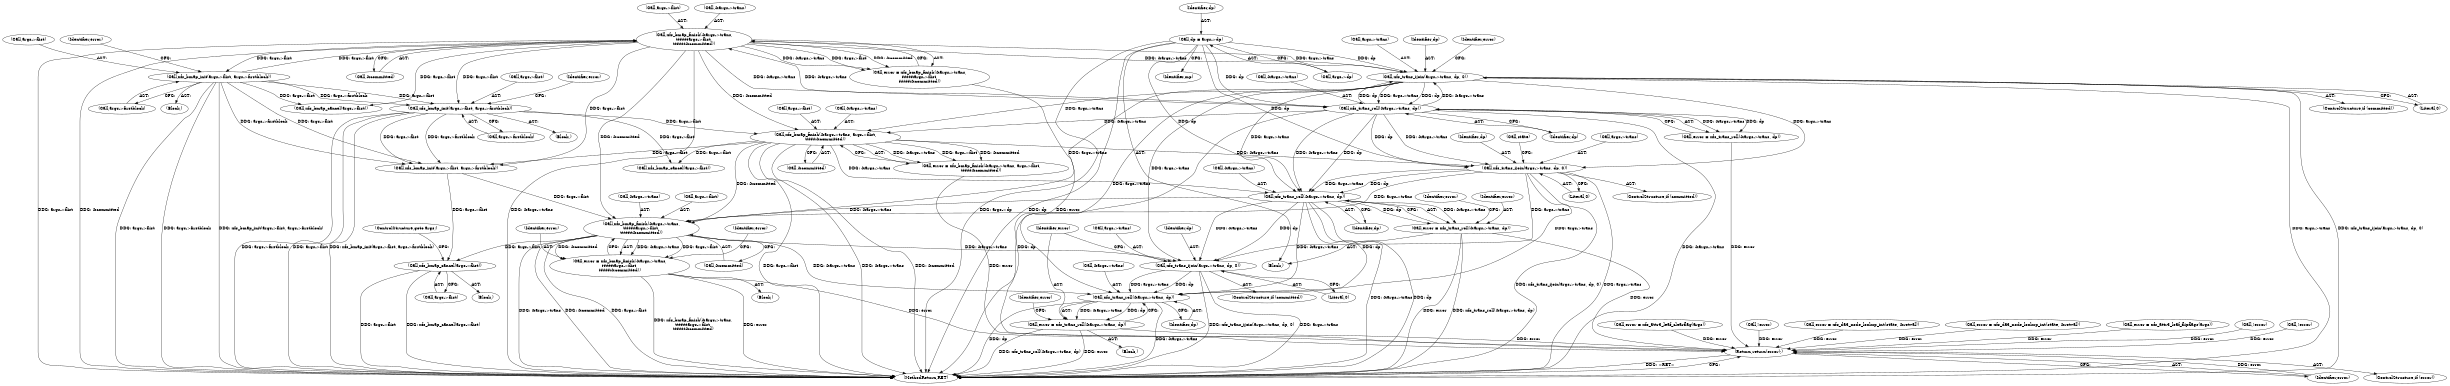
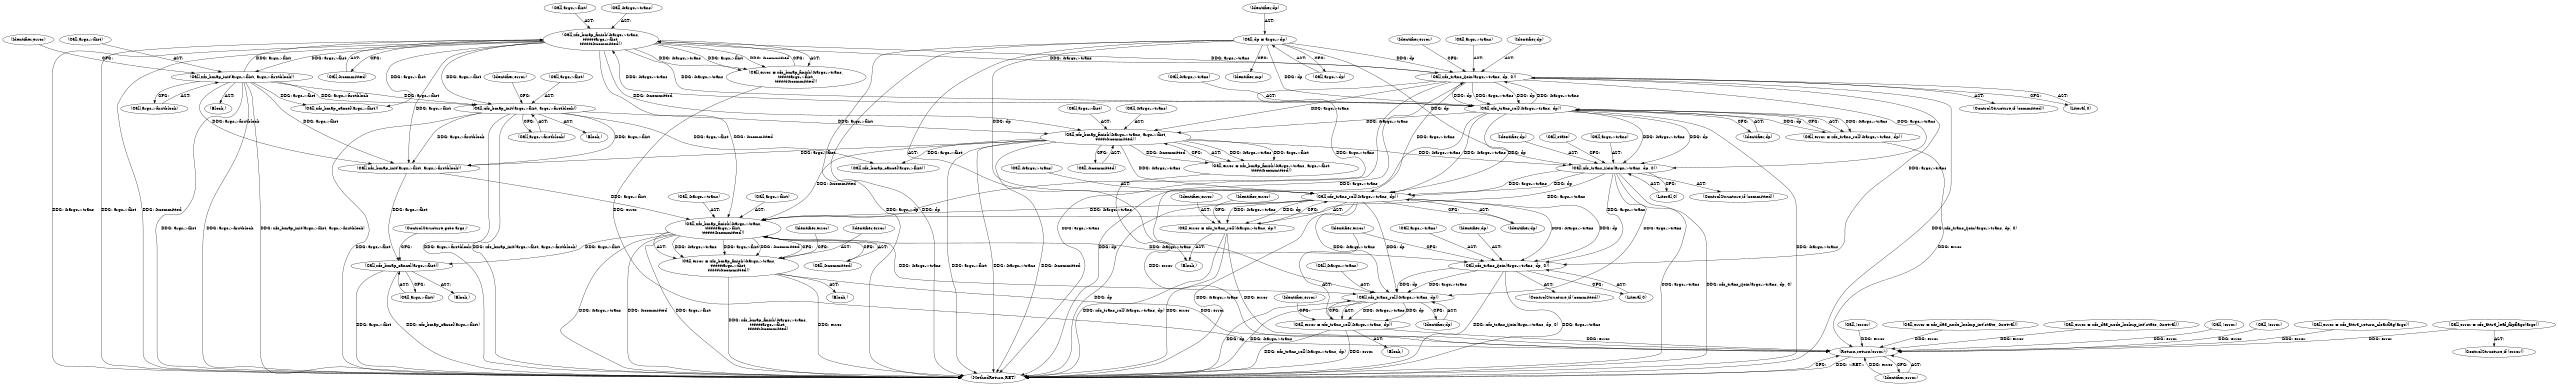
(1660, 325) -> (2361, 325)
(2084, 355) -> (2494, 337)
